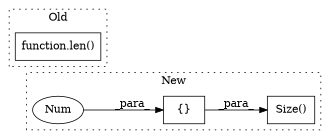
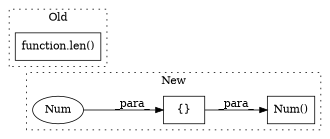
(291, 110) -> (291, 110)
